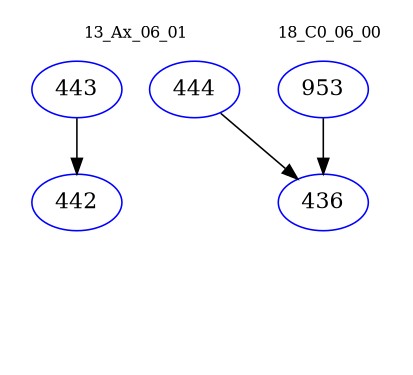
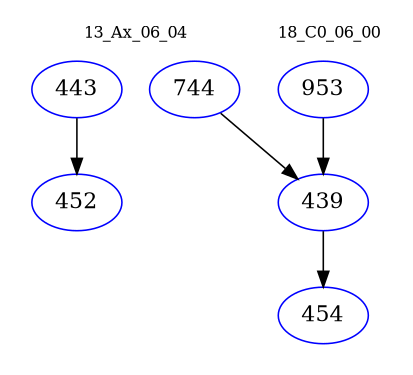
(136, 34) -> (136, 34)
(195, 89) -> (195, 89)
(77, 202) -> (77, 202)
(323, 202) -> (323, 202)
none -> (323, 315)
